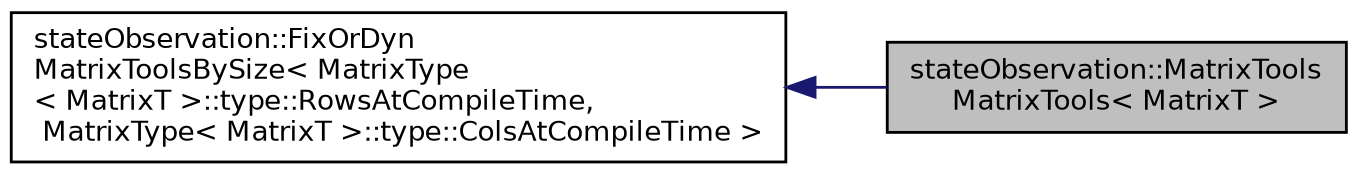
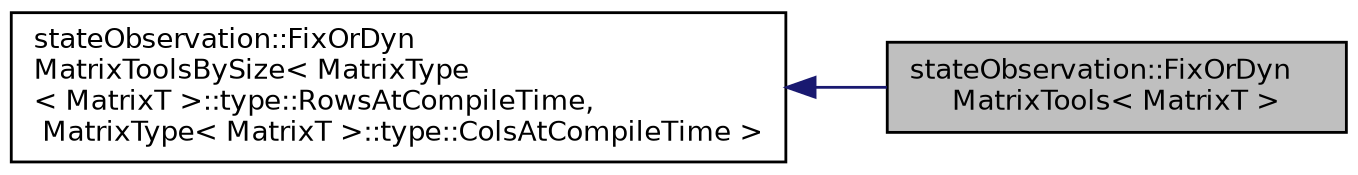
(1117, 87) -> (1117, 87)
